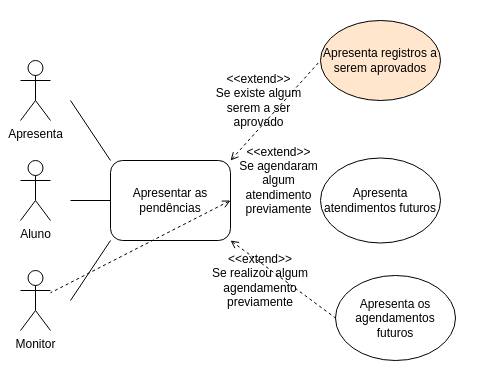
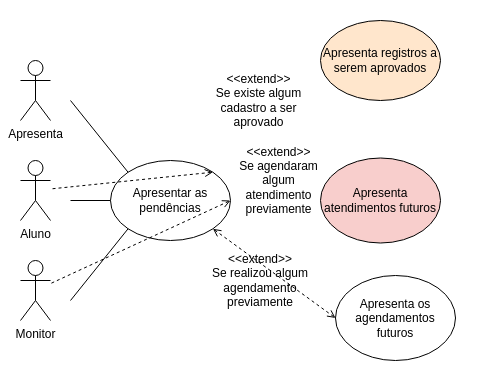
(259, 101) -> (259, 101)
(259, 128) -> (131, 181)
(171, 201) -> (171, 201)
(381, 201) -> (381, 201)
(283, 279) -> (274, 273)
(36, 301) -> (36, 291)
